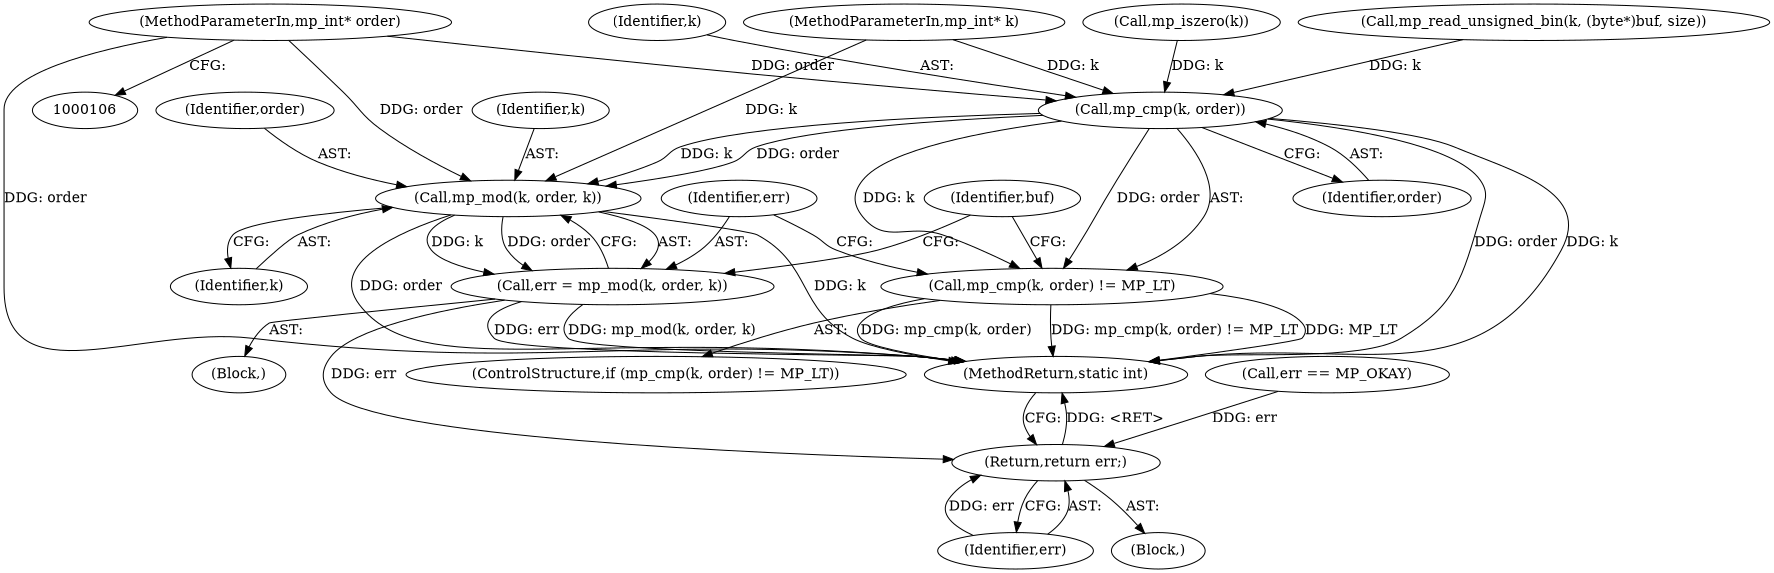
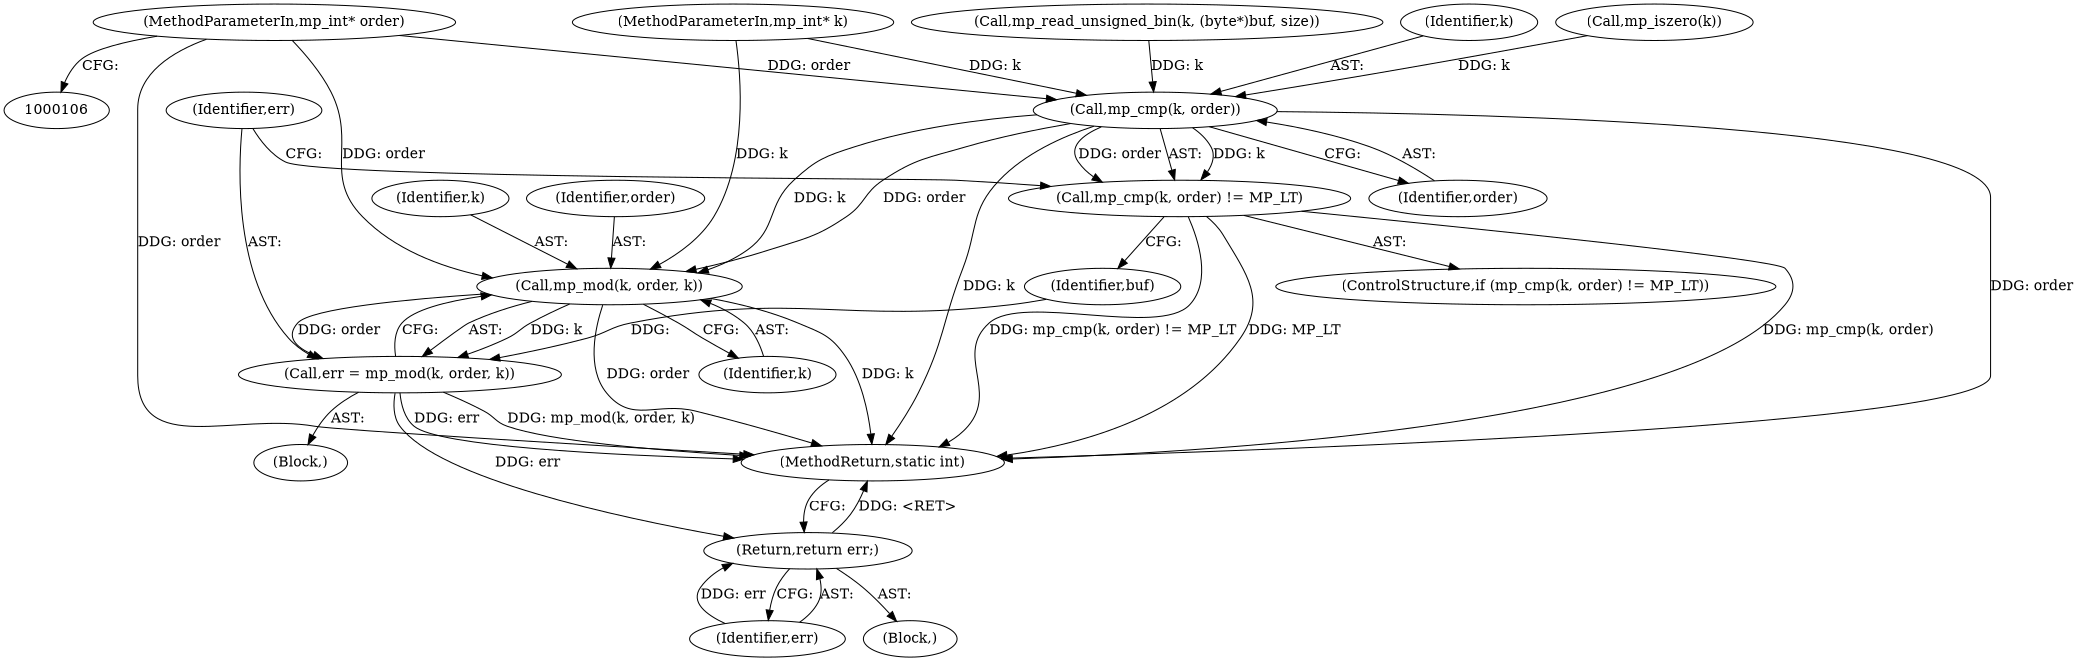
(1025, 238) -> (1144, 239)
(943, 242) -> (653, 331)
(1327, 375) -> none
